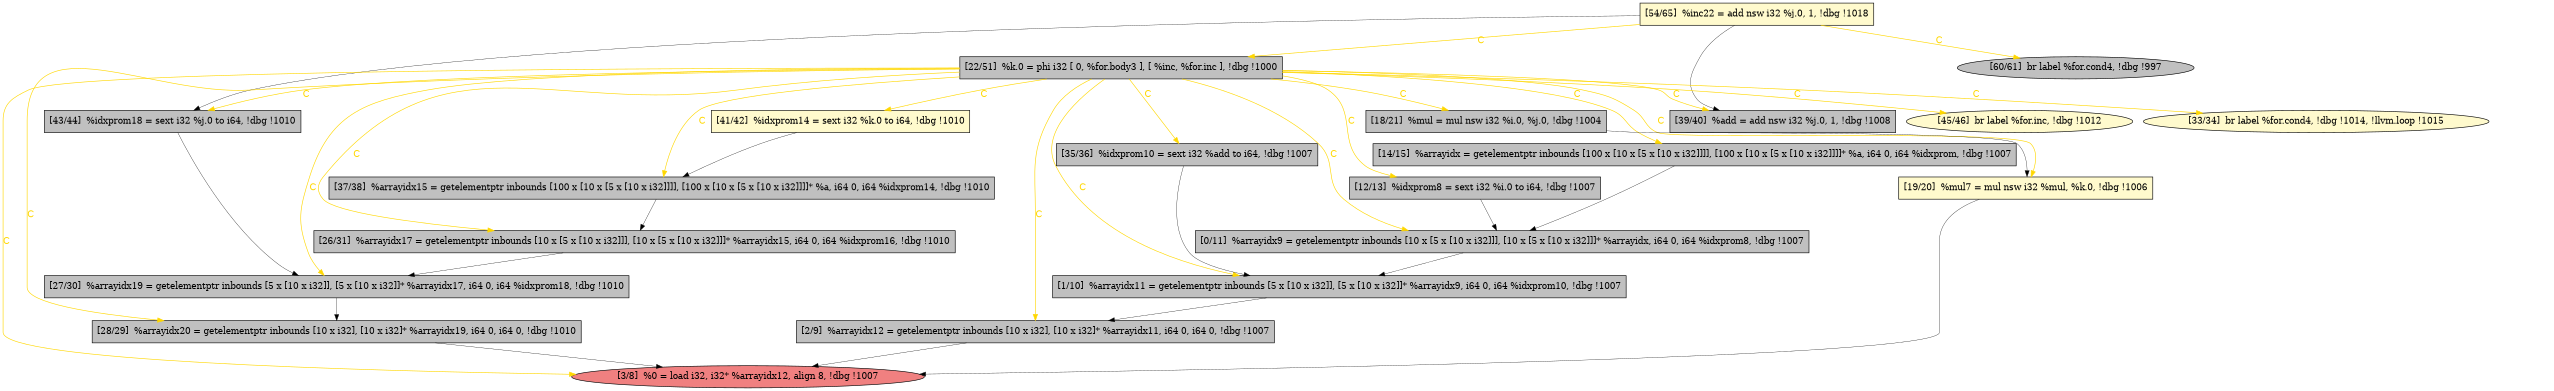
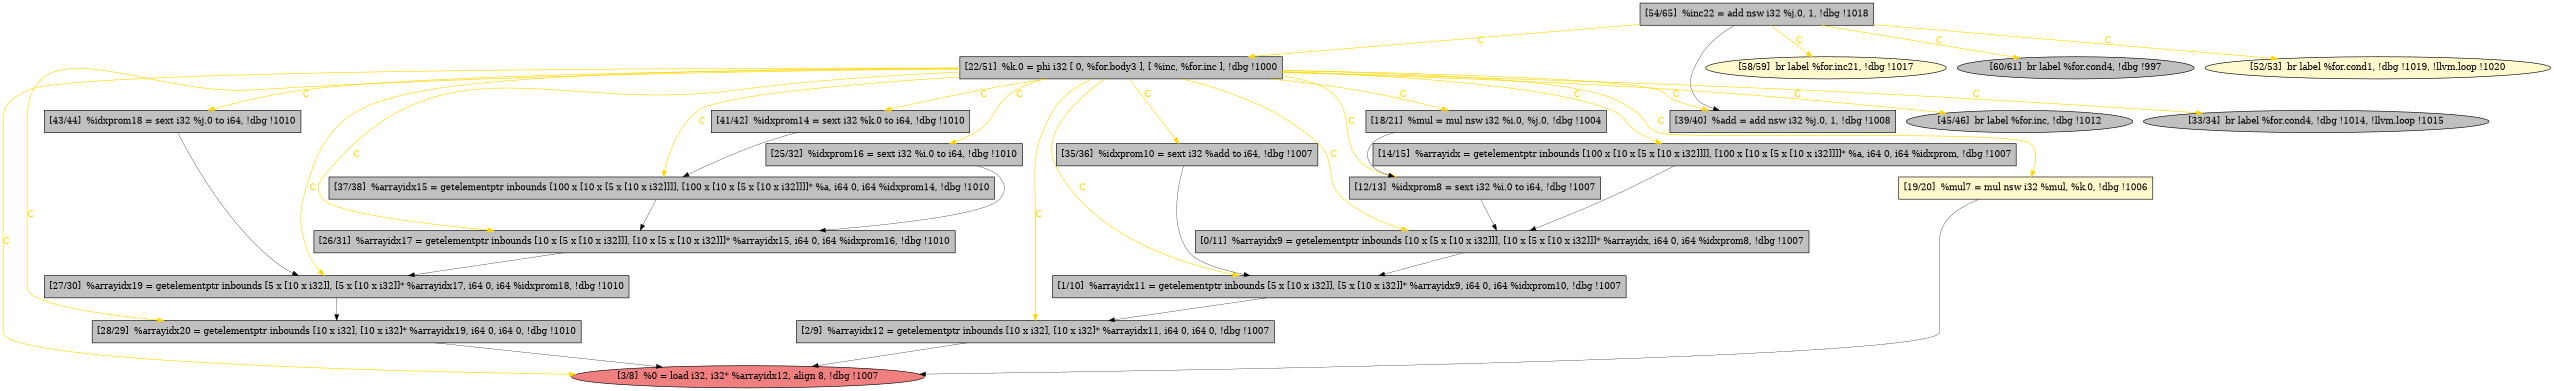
(1757, 14) -> (1757, 14)
(917, 33) -> none
none -> (1826, 68)
none -> (2378, 68)
(841, 121) -> (841, 121)
(2020, 121) -> (2020, 121)
(2316, 121) -> (2316, 121)
(1827, 133) -> (1368, 152)
none -> (894, 155)
